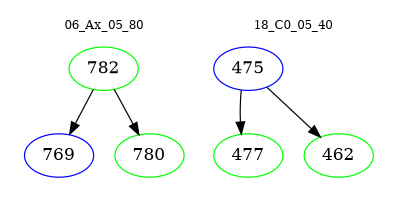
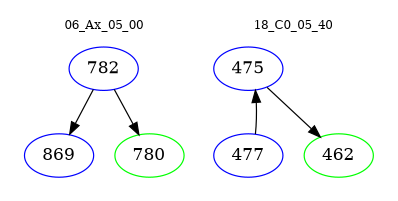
(104, 26) -> (104, 26)
(104, 69) -> (104, 69)
(240, 106) -> (256, 118)
(59, 156) -> (59, 156)
(248, 156) -> (248, 156)
